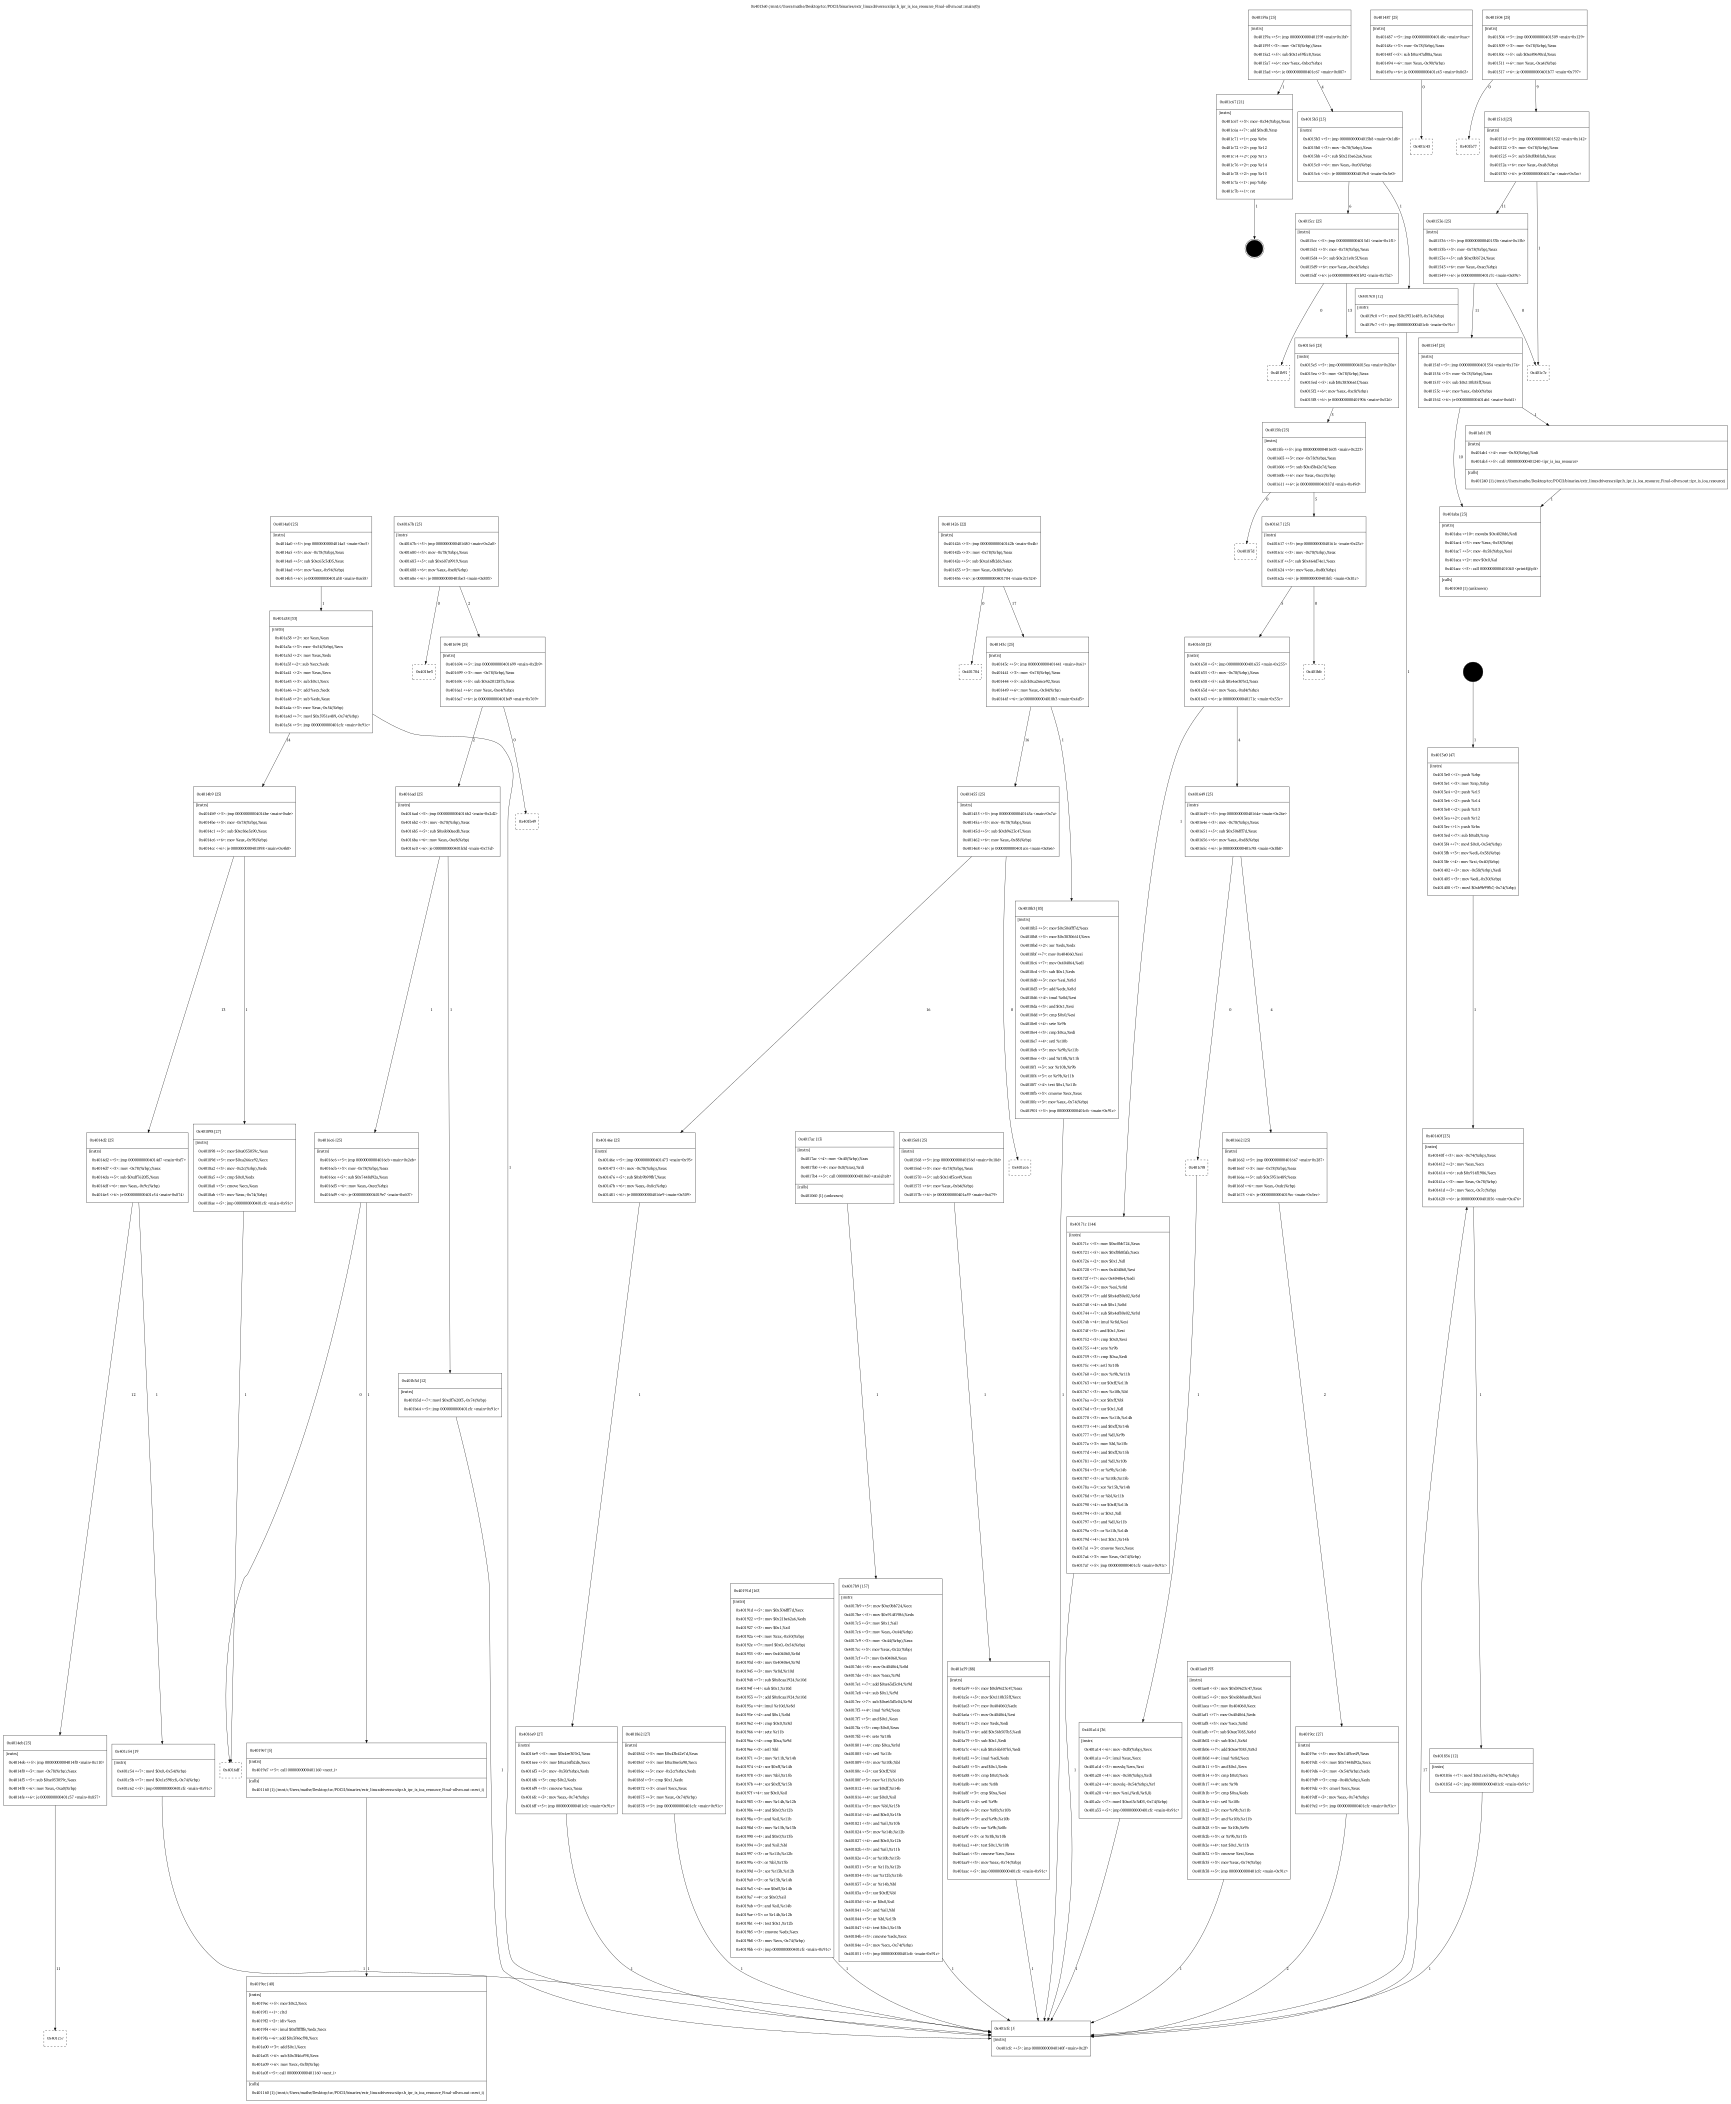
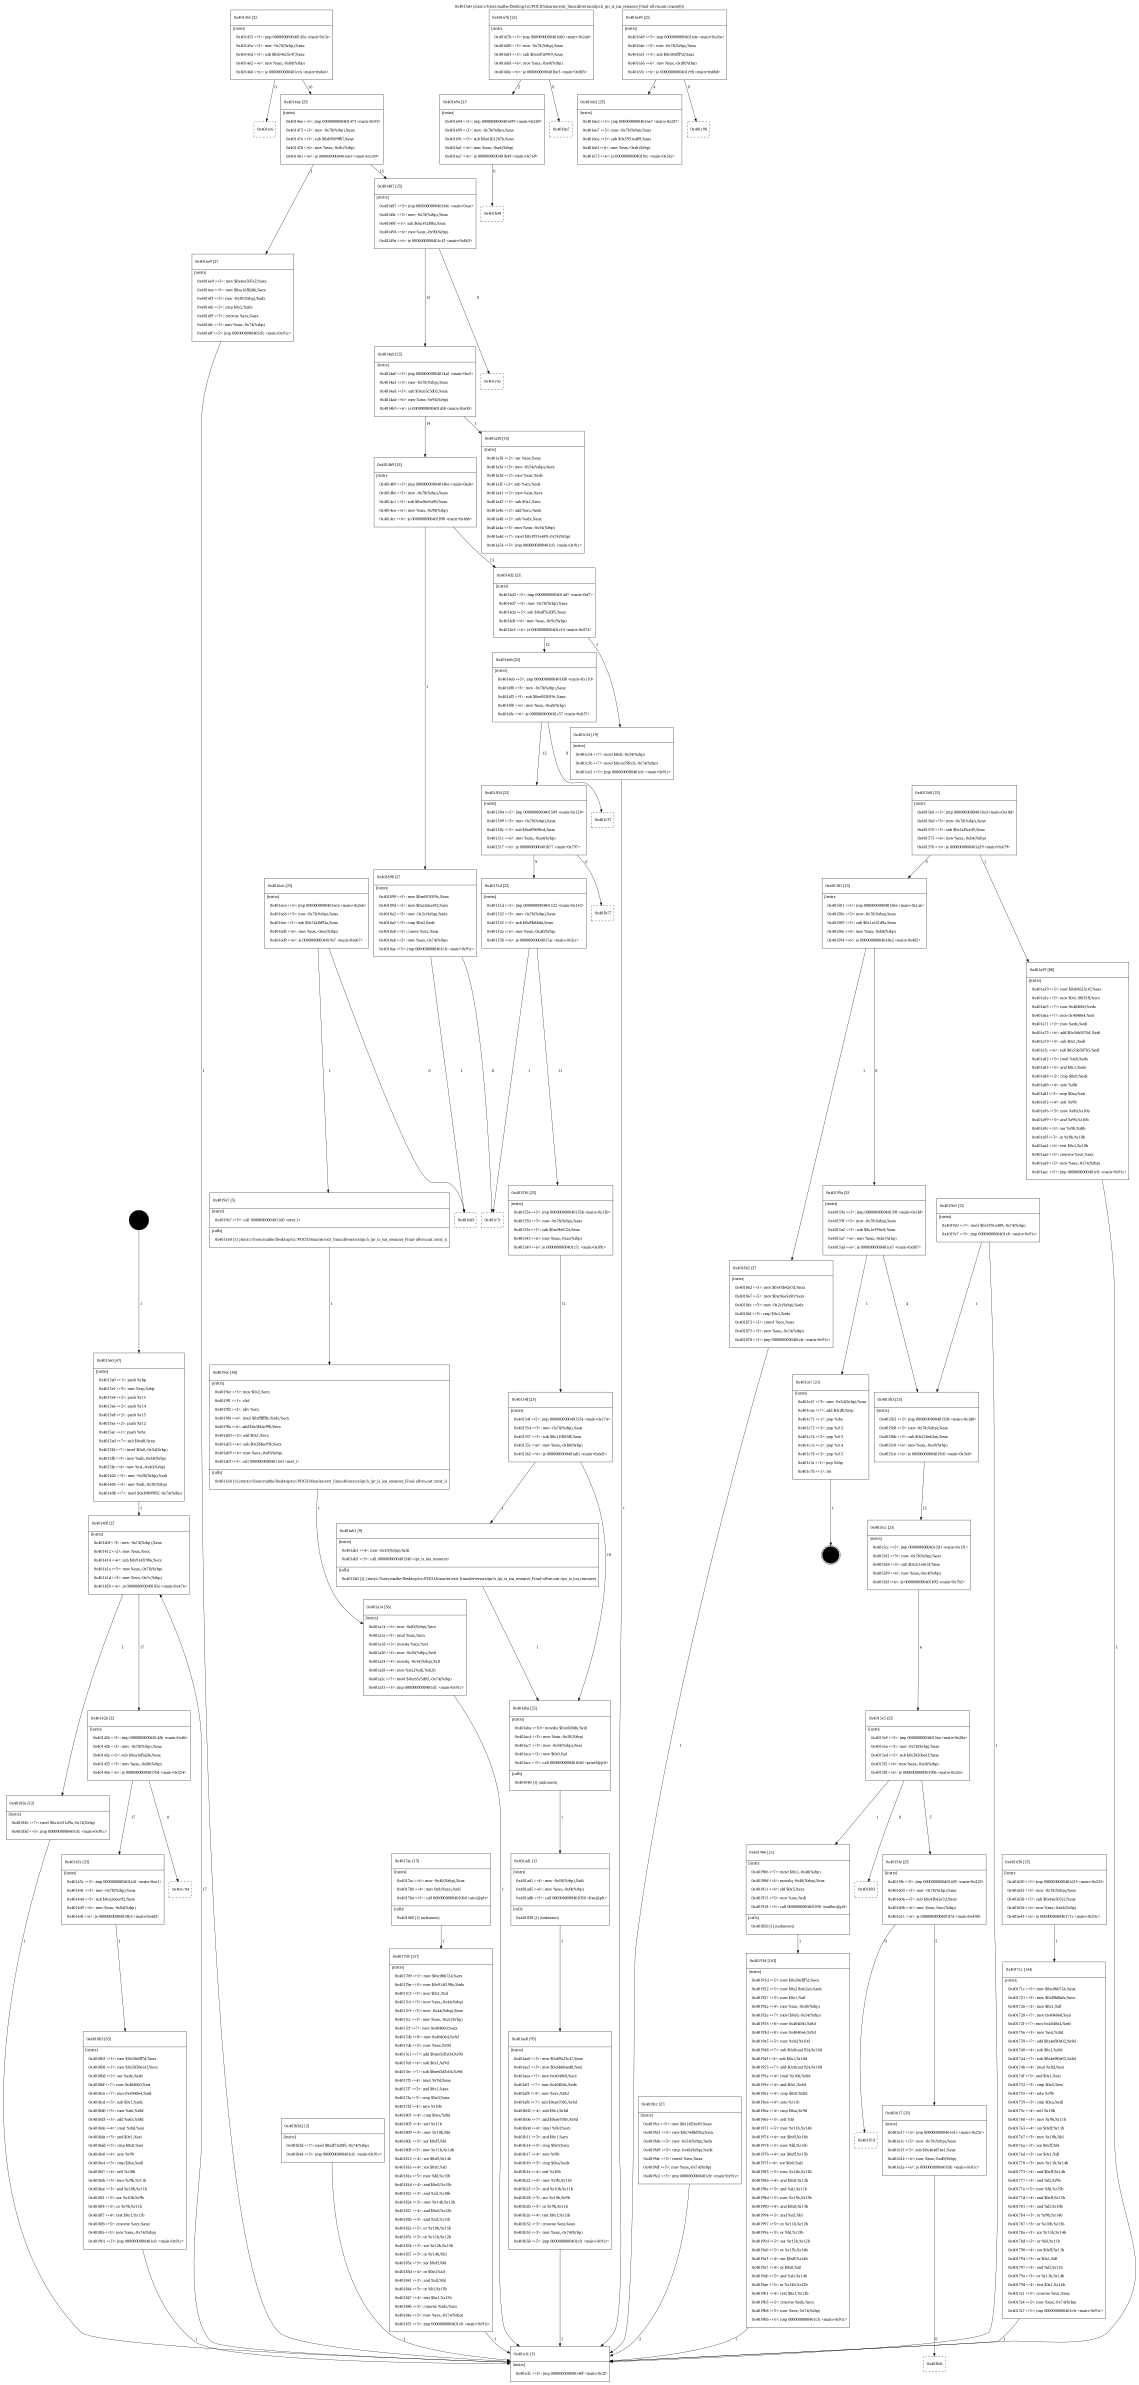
none -> (377, 171)
(1350, 206) -> (924, 1508)
(1406, 231) -> (960, 1316)
none -> (425, 296)
(1349, 311) -> (920, 1648)
(1301, 322) -> (886, 1829)
(1517, 322) -> (484, 1082)
(1276, 611) -> none
(1023, 745) -> none
(1237, 745) -> none
none -> (539, 752)
(277, 759) -> (425, 435)
(448, 822) -> none
none -> (874, 913)
(1185, 1449) -> (322, 1562)
(1310, 1463) -> none
(508, 1527) -> none
none -> (139, 1651)
none -> (560, 1890)
none -> (798, 1890)
(58, 1969) -> (566, 754)
